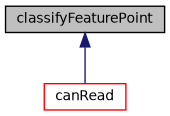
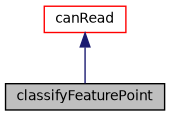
(85, 65) -> (85, 65)
